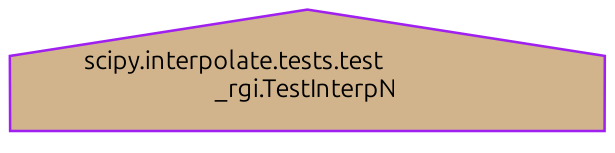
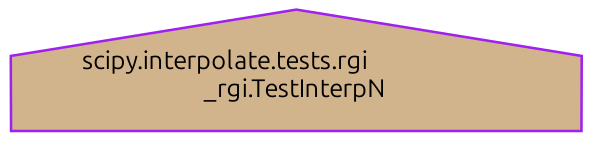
(307, 77) -> (296, 77)
